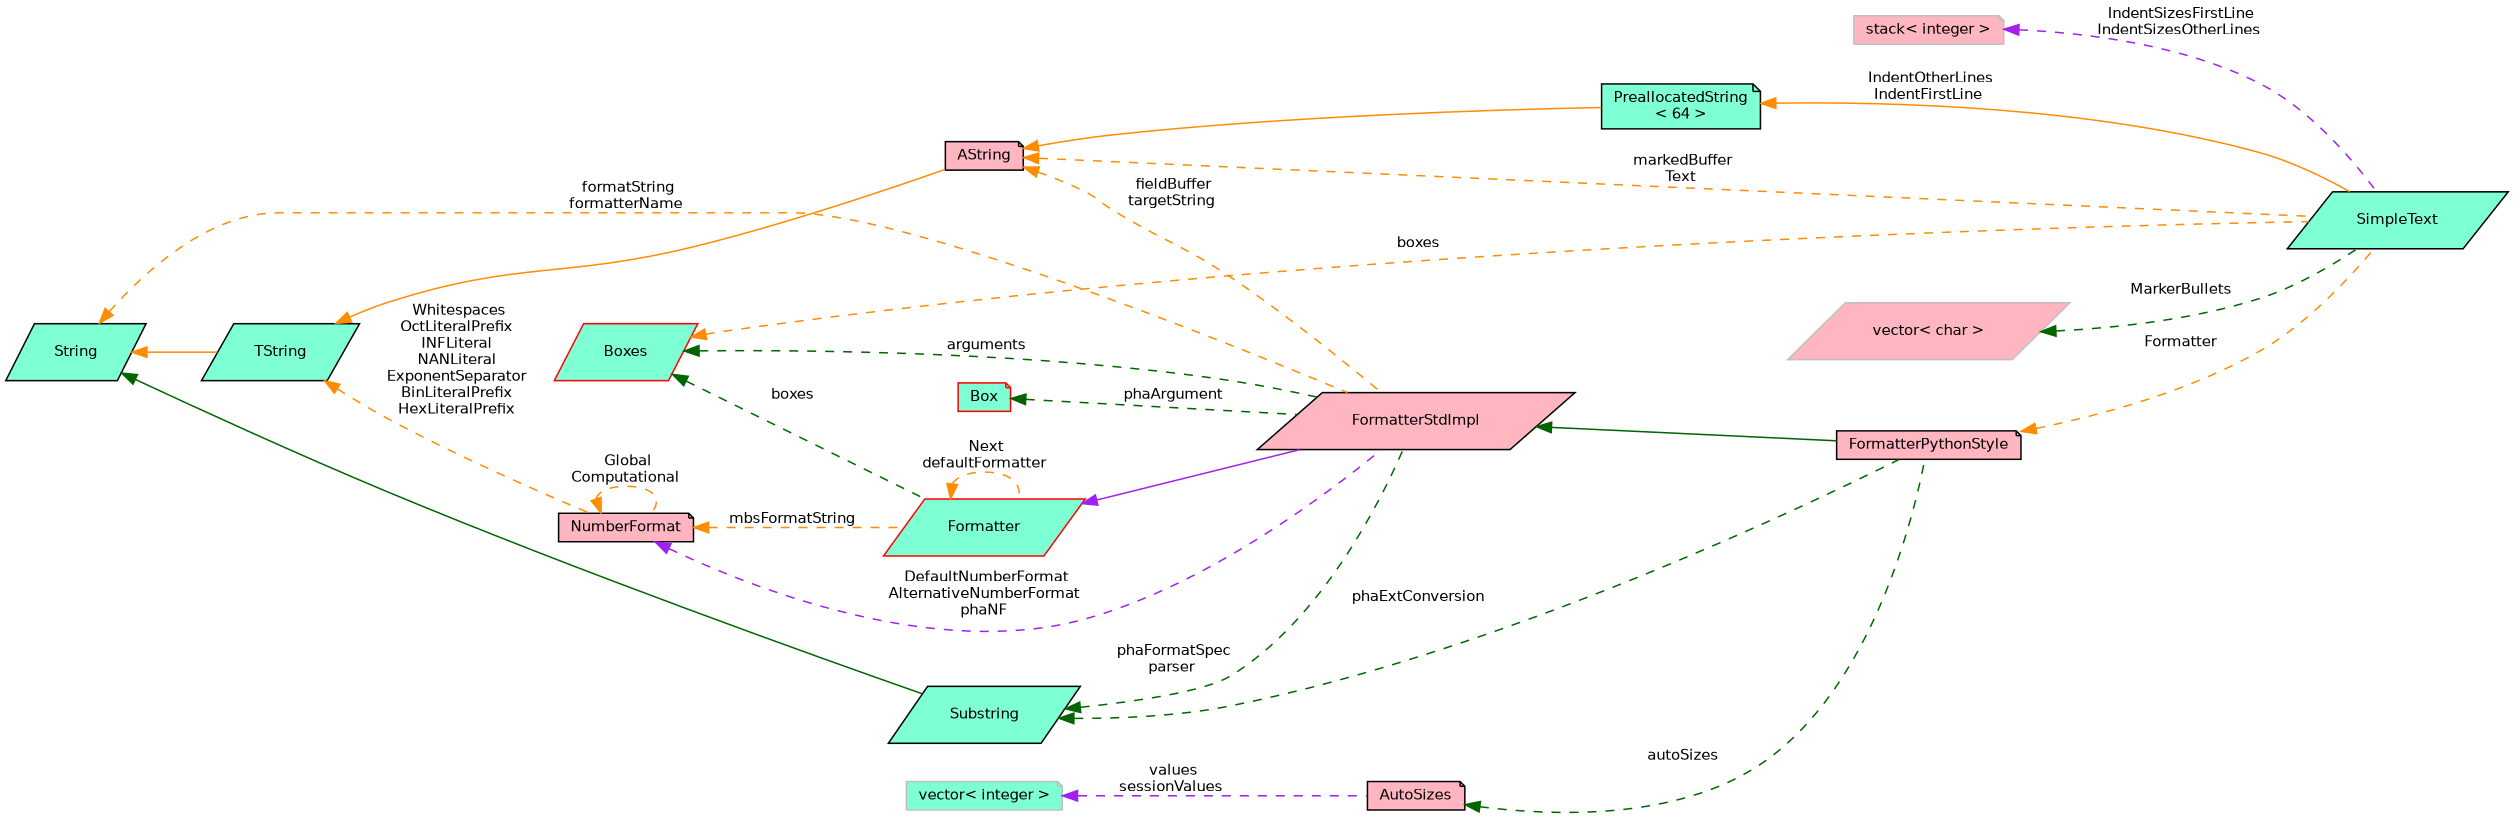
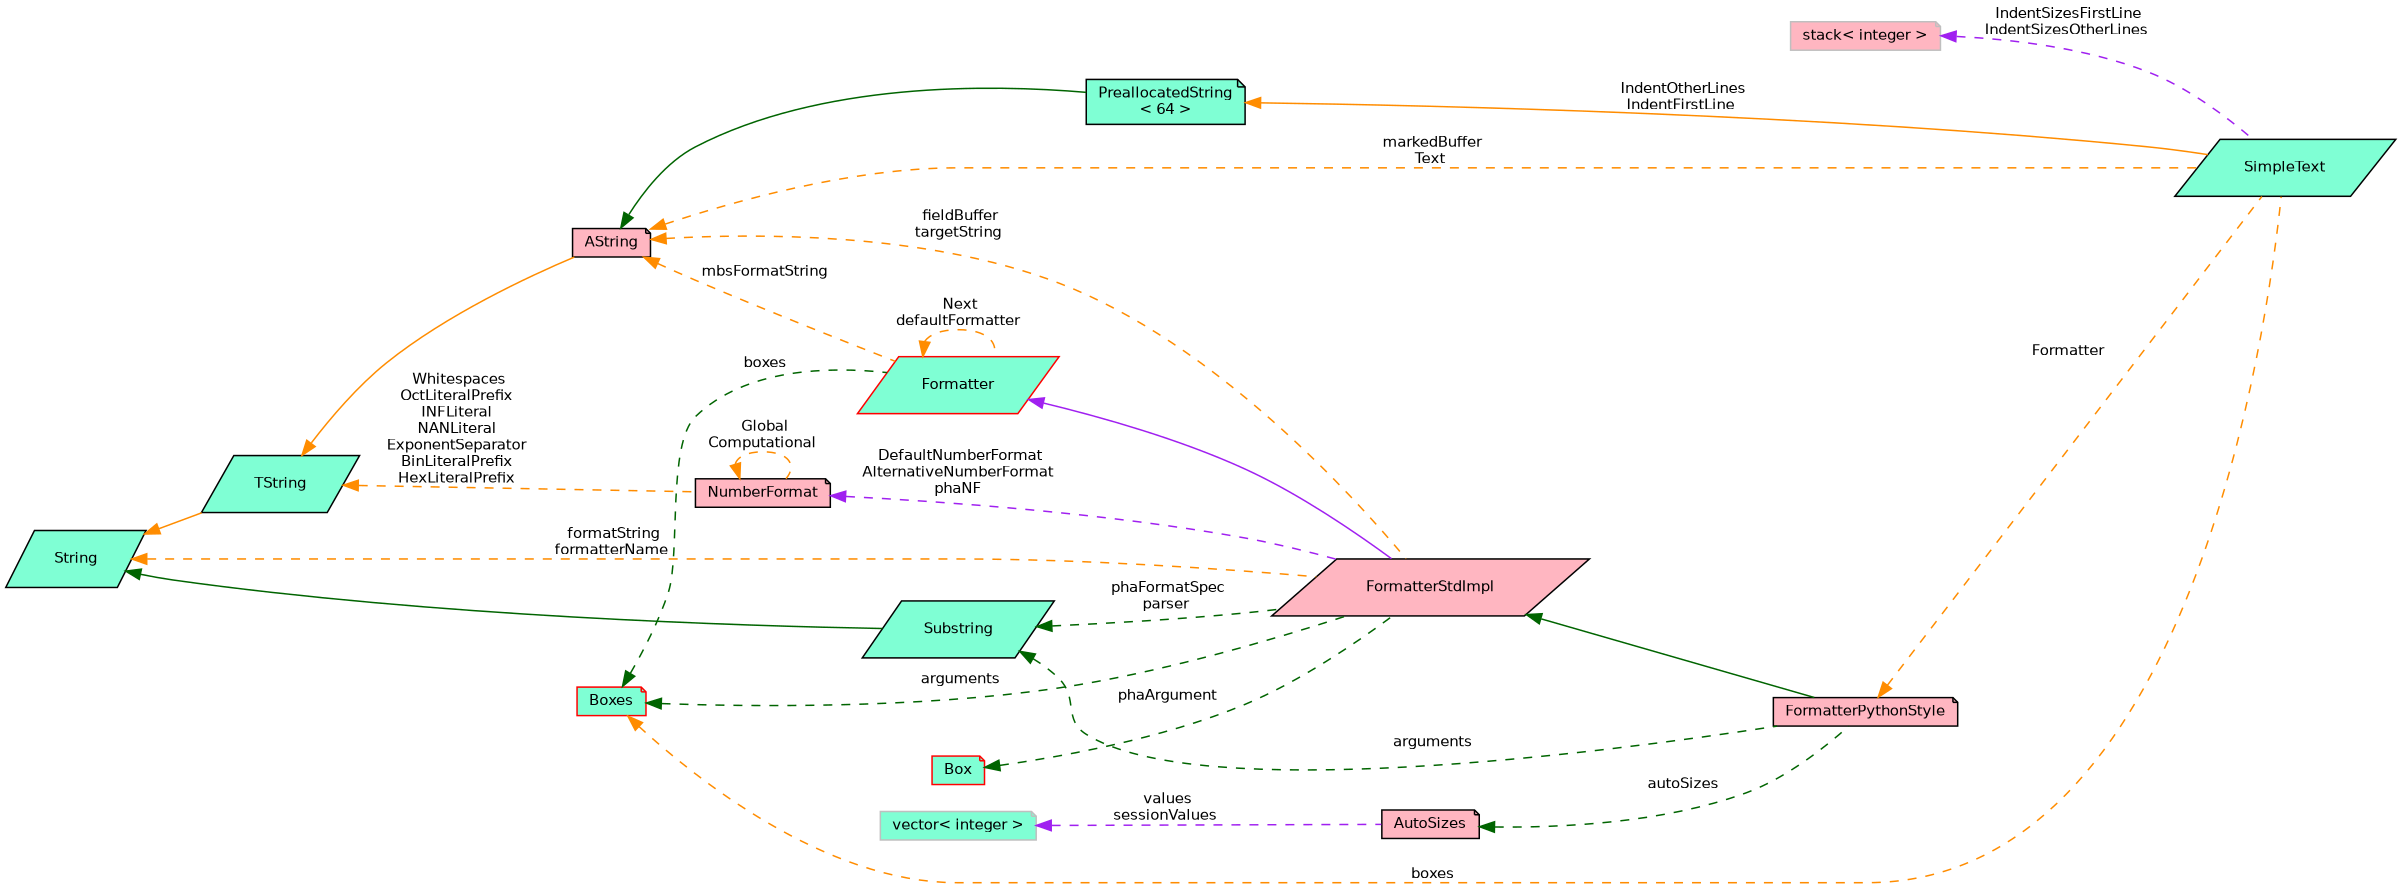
(1319, 118) -> (839, 101)
(1929, 331) -> none
(626, 352) -> (612, 701)
(806, 528) -> (776, 314)
(1416, 597) -> (1431, 743)
